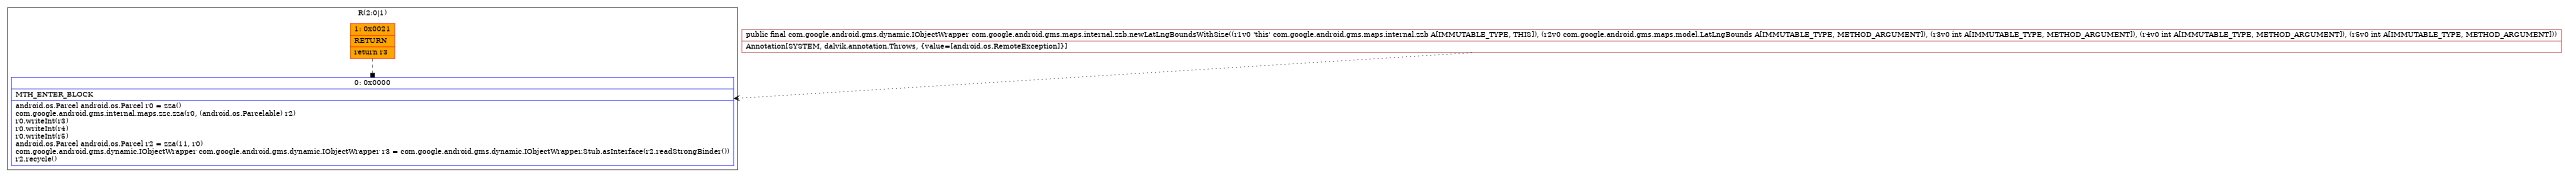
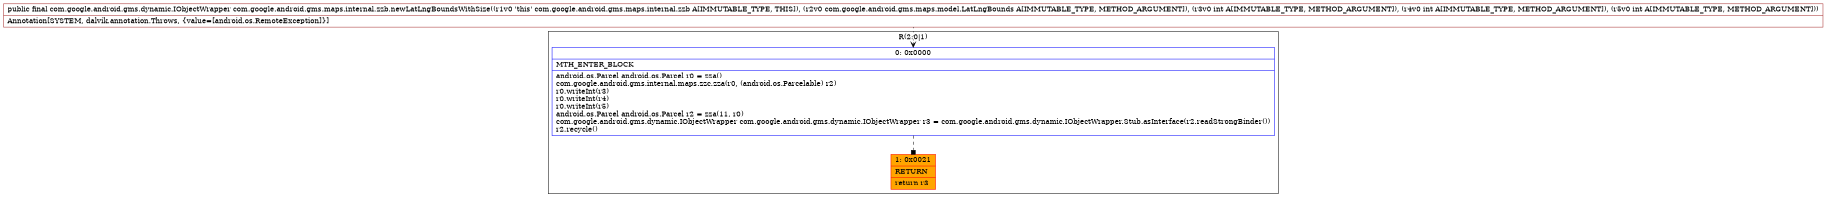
(373, 65) -> (913, 142)
